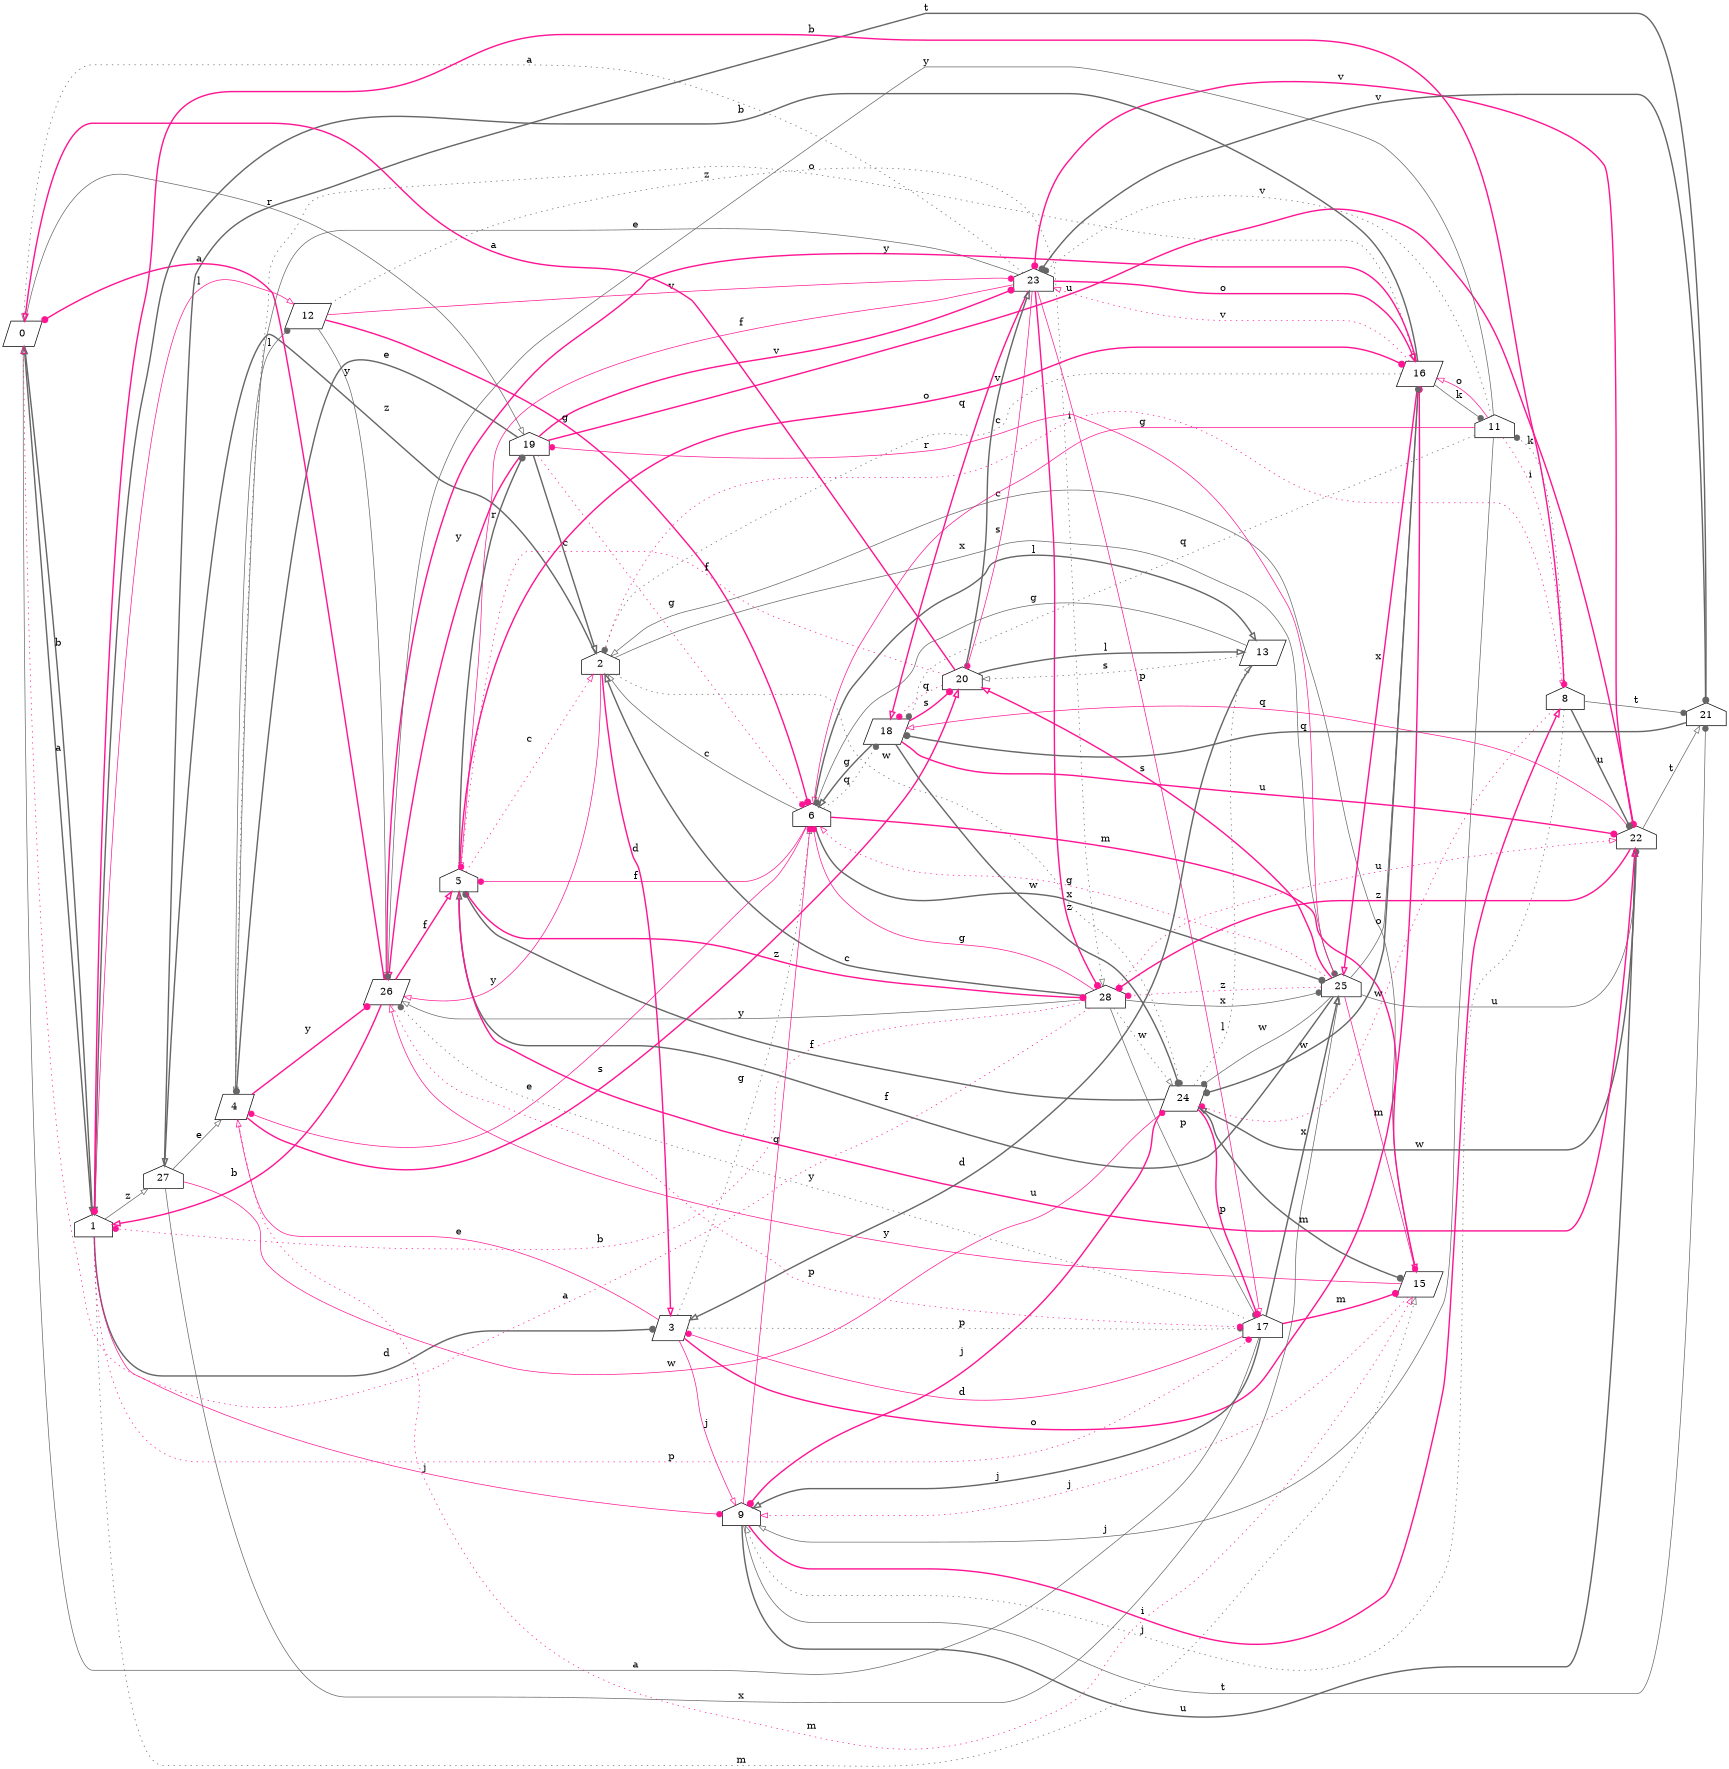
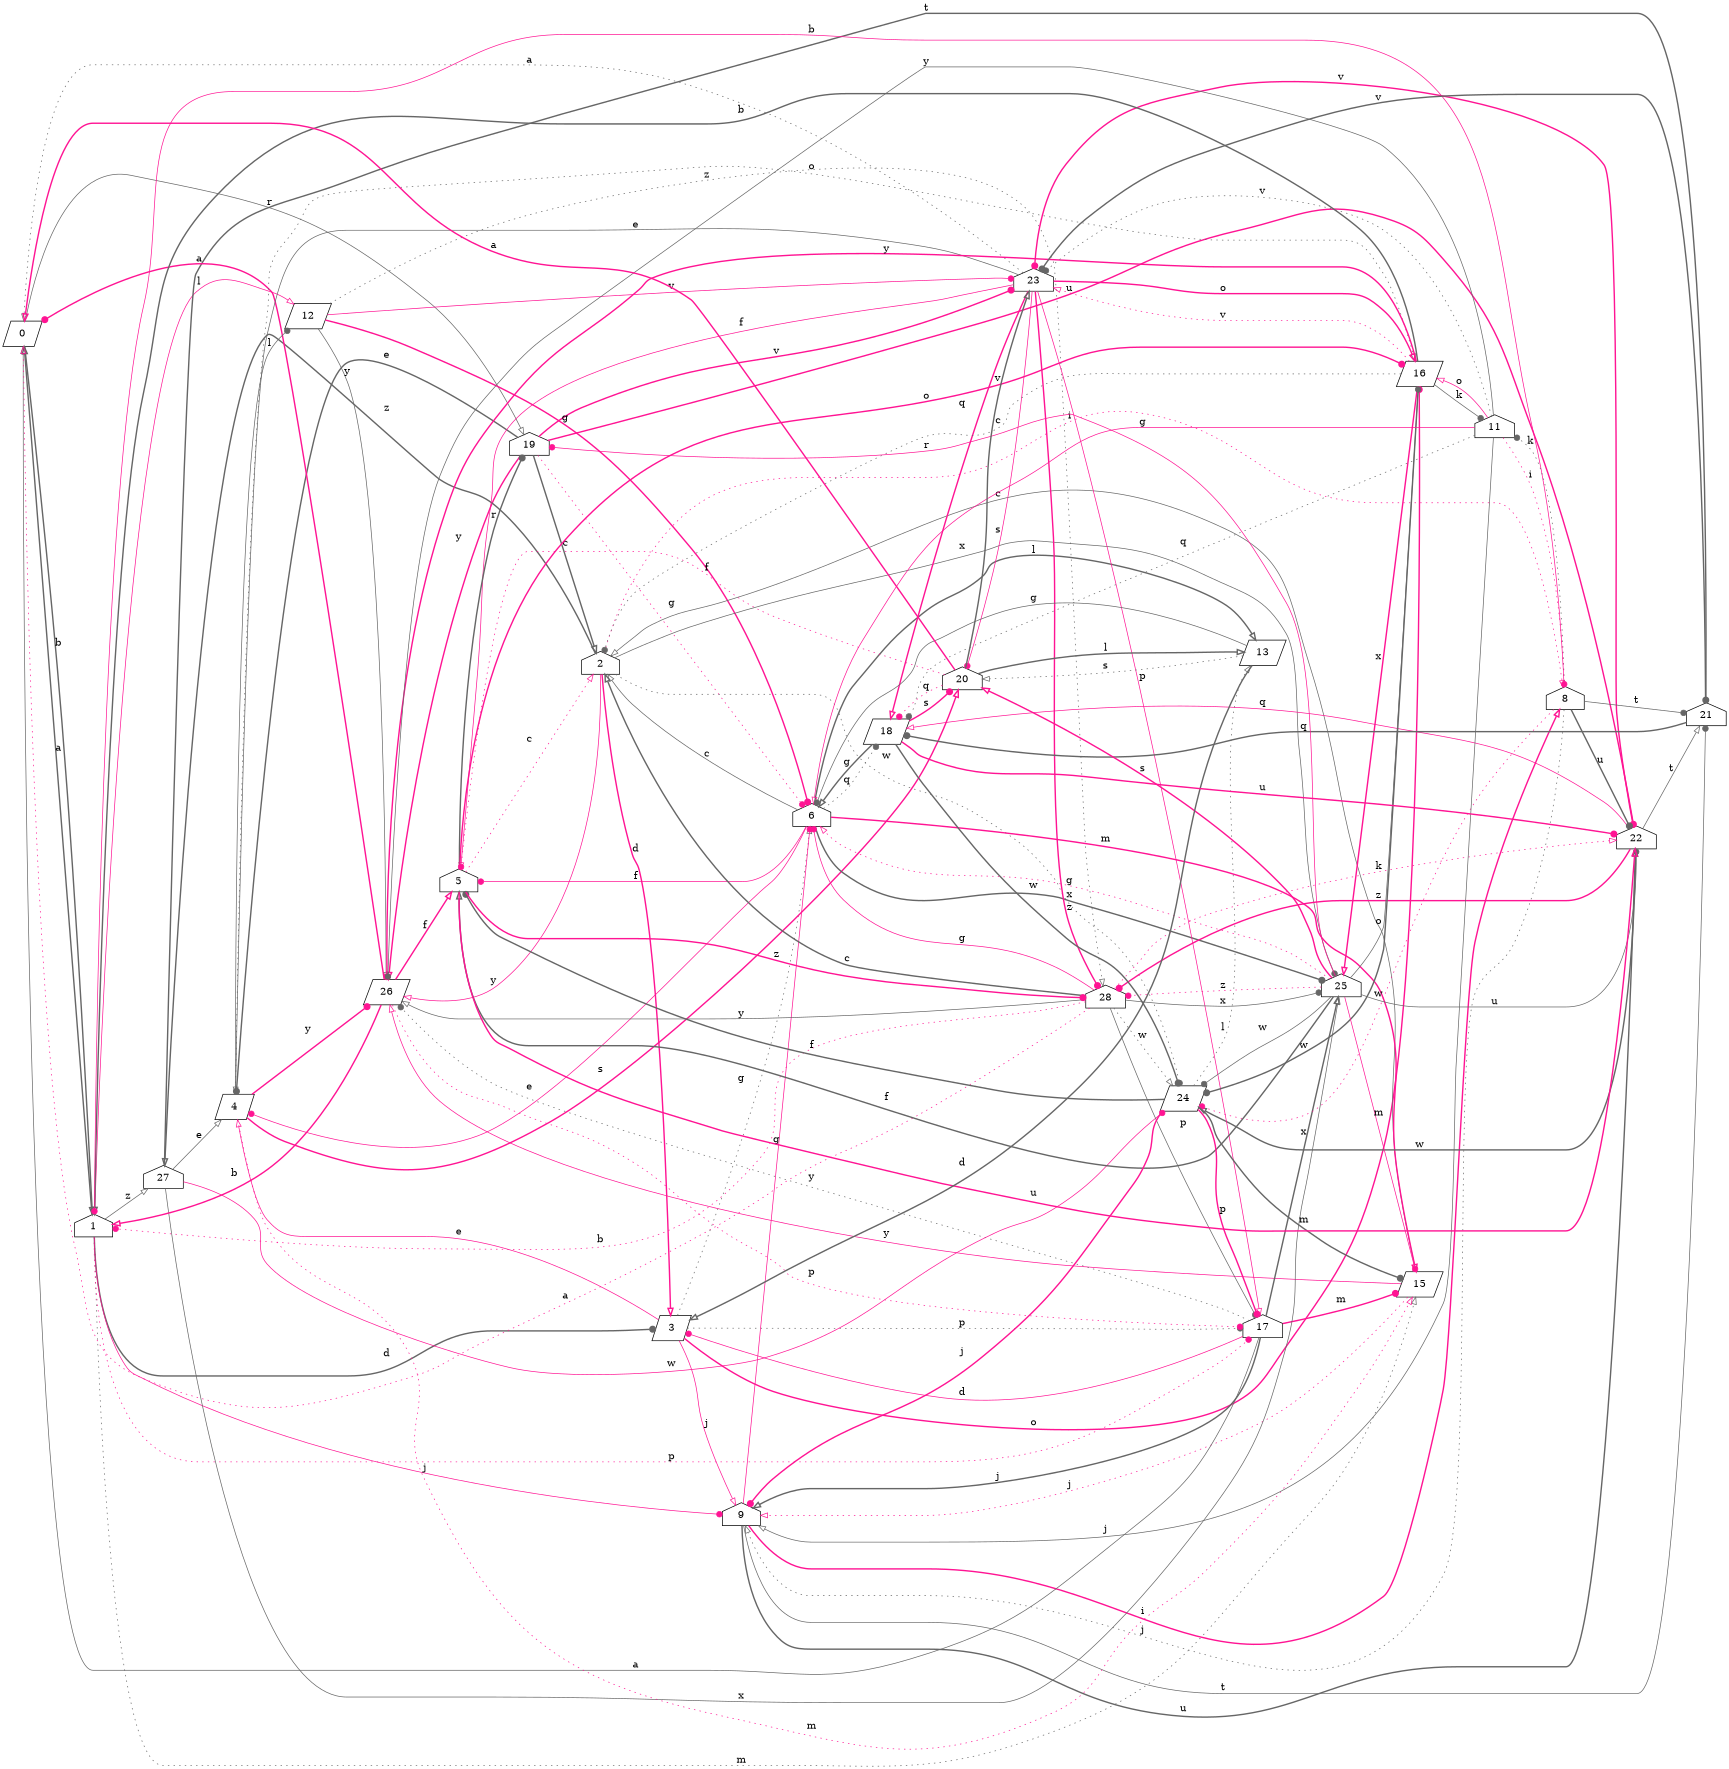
(563, 35) -> (563, 35)
(1379, 866) -> (1379, 866)
